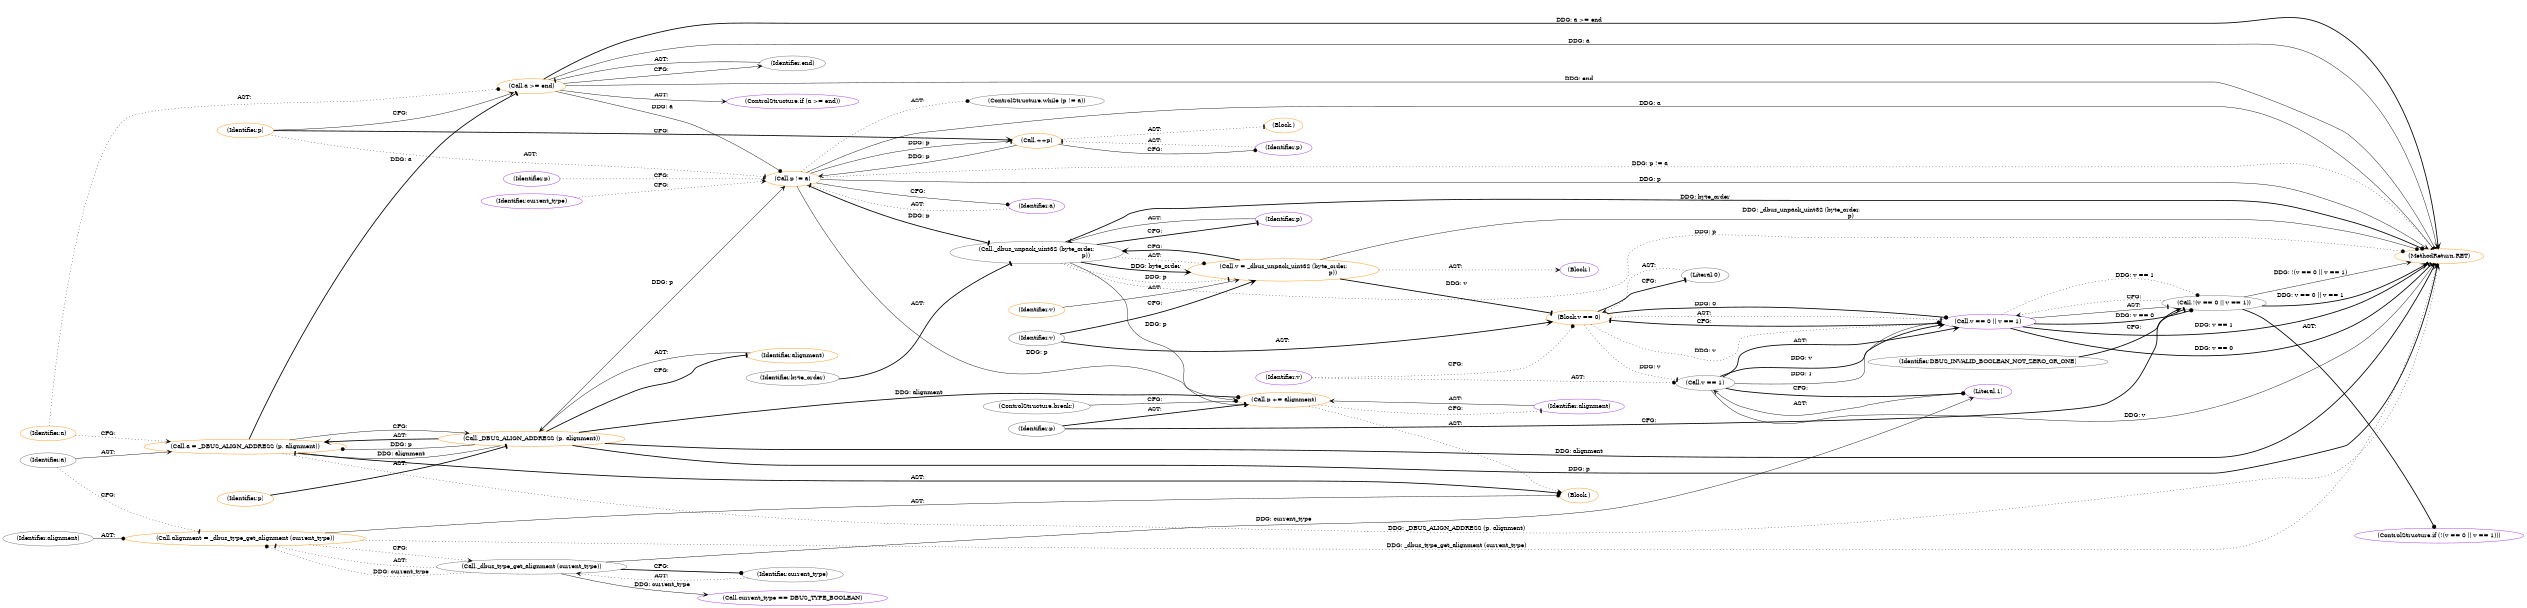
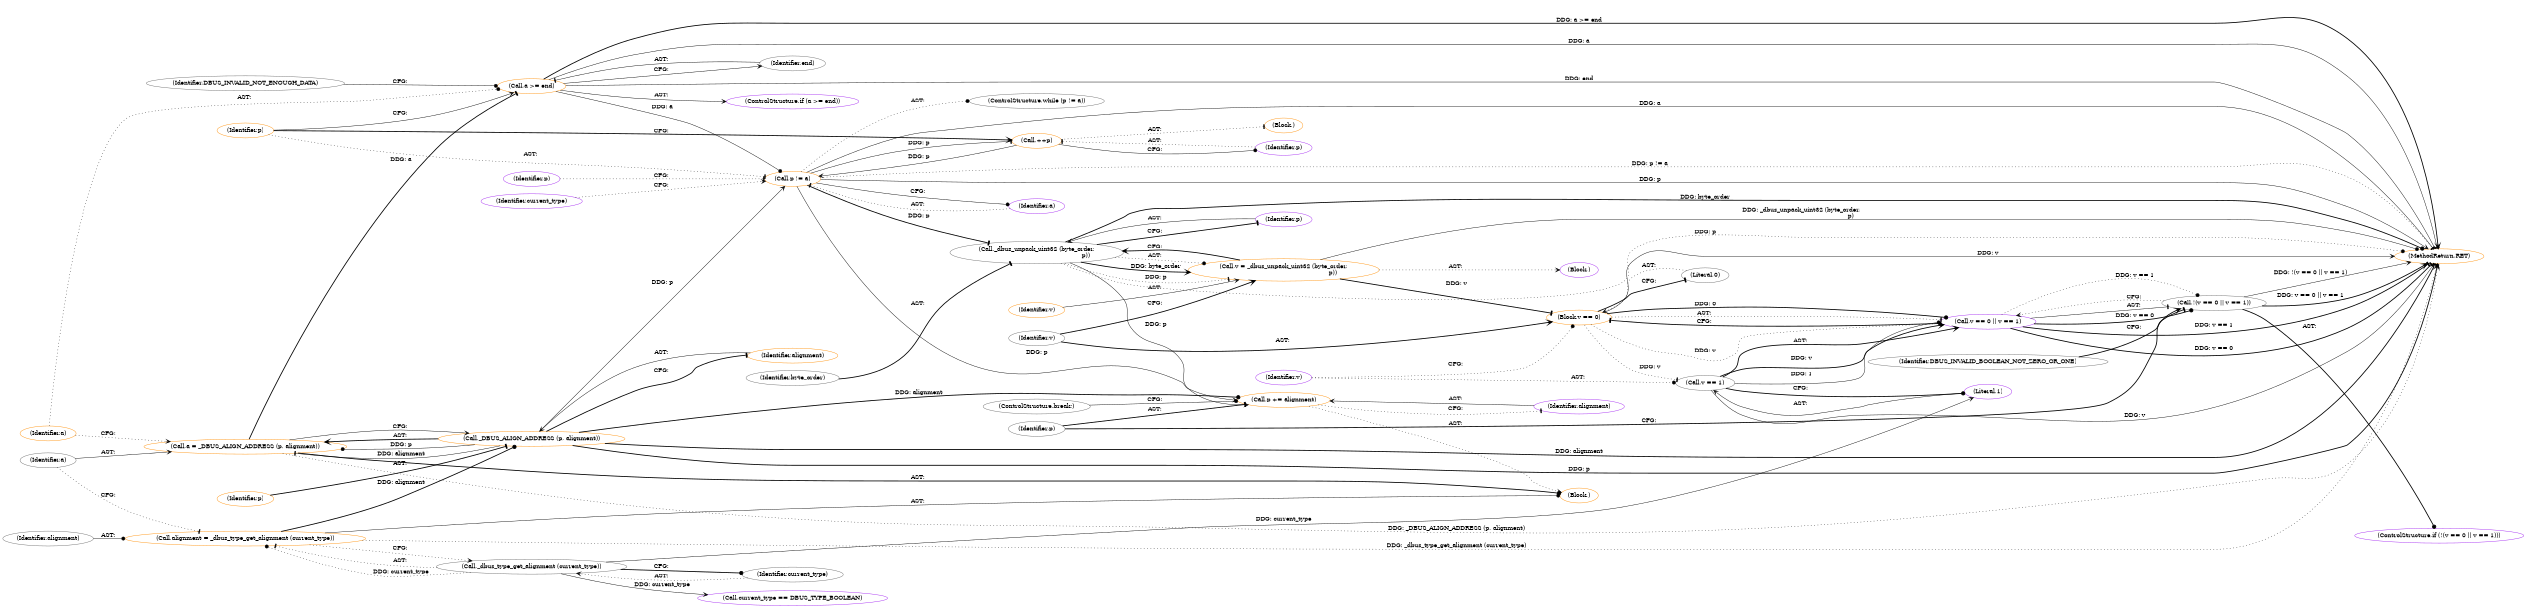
none -> (245, 83)
none -> (1977, 256)
none -> (400, 498)
